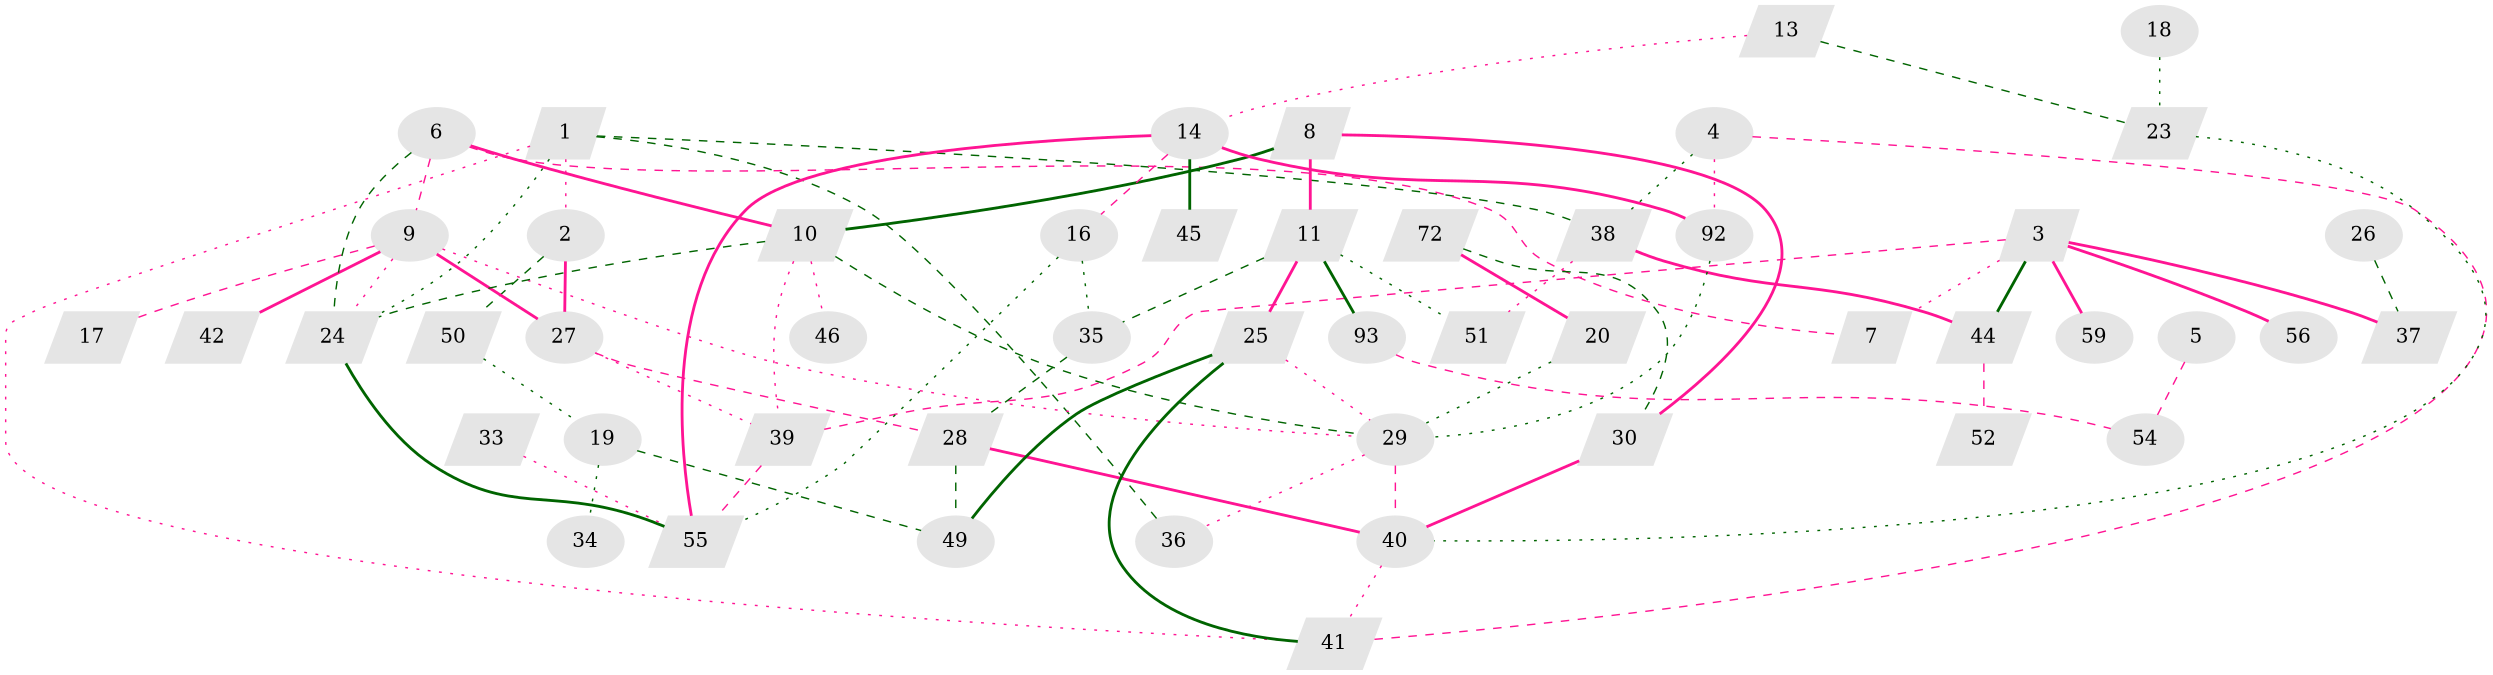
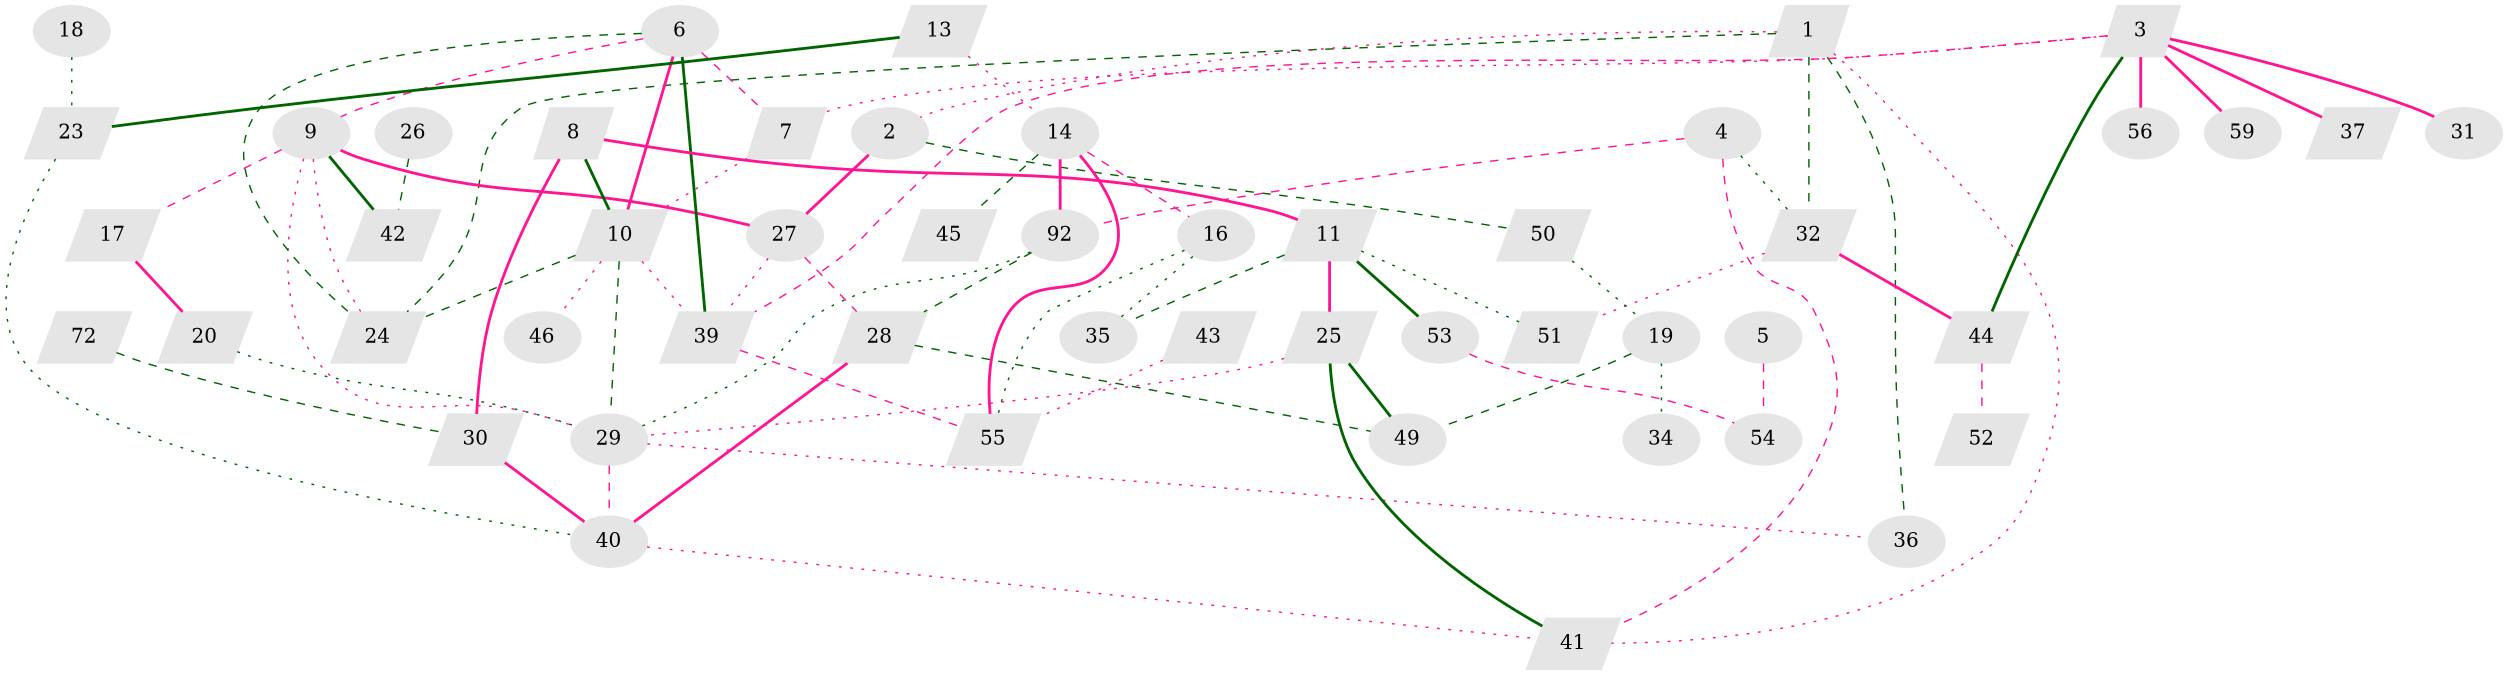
(1973, 82) -> (506, 81)
none -> (2464, 133)
none -> (693, 178)
none -> (704, 184)
(1190, 184) -> (1006, 183)
(1714, 190) -> (1389, 175)
(1604, 235) -> (1809, 235)
(475, 248) -> (1027, 63)
(1496, 275) -> (159, 287)
(320, 282) -> (351, 183)
(2386, 286) -> (404, 184)
(1367, 337) -> (1440, 337)
(1028, 385) -> (978, 282)
(492, 440) -> (1209, 337)
(481, 489) -> none
